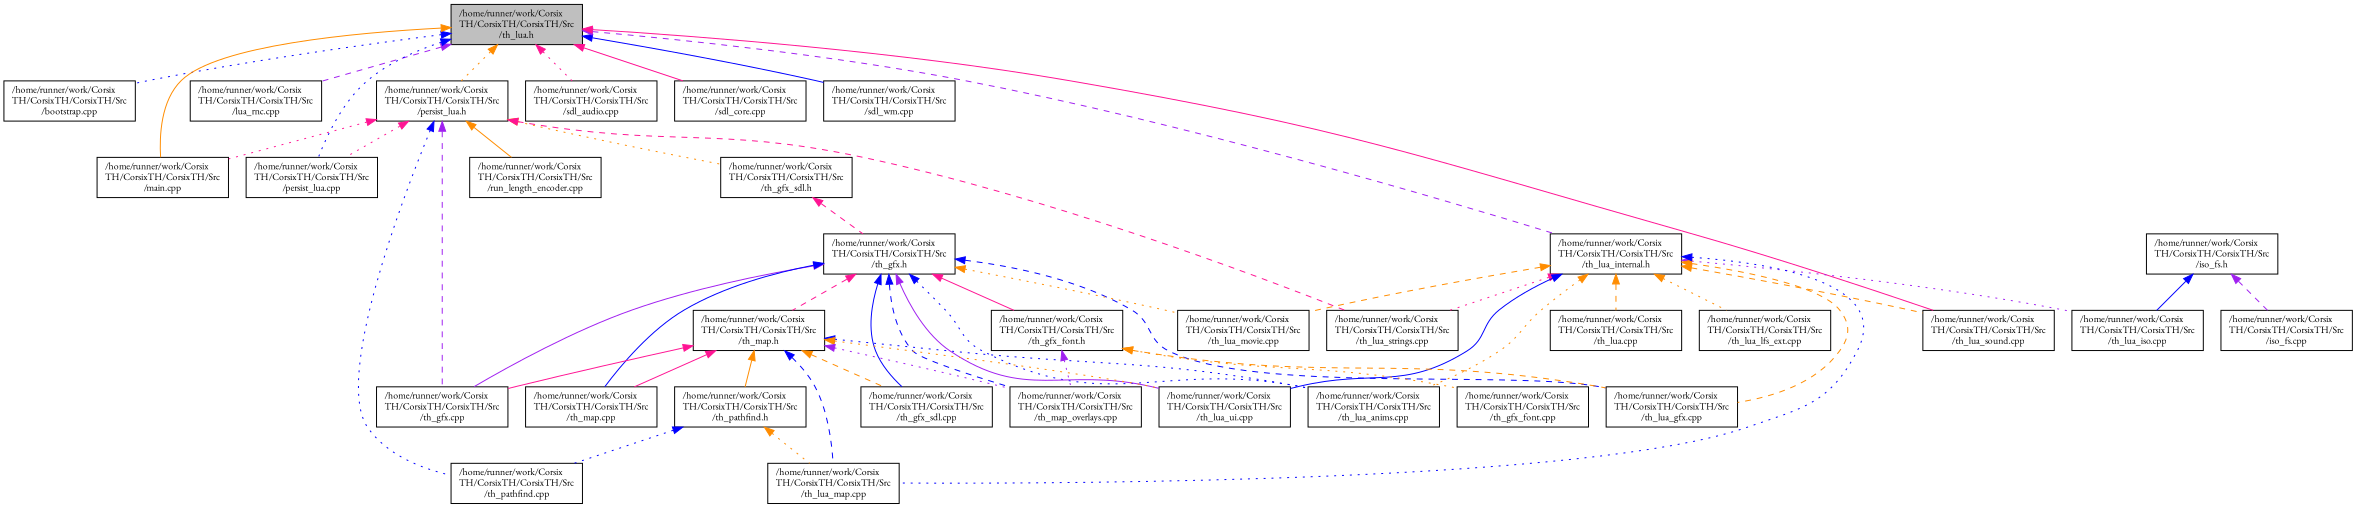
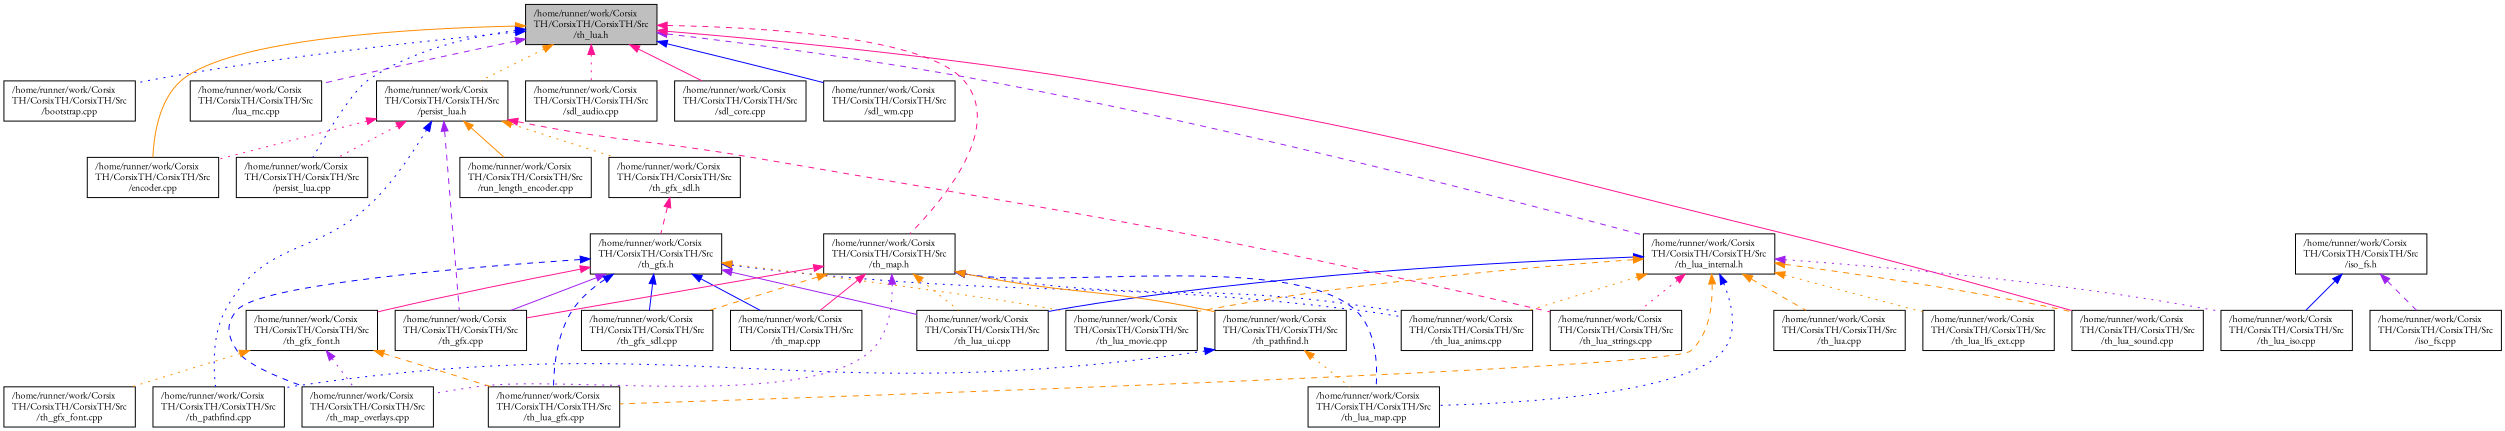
(163, 177) -> (153, 177)
(820, 295) -> (884, 46)
